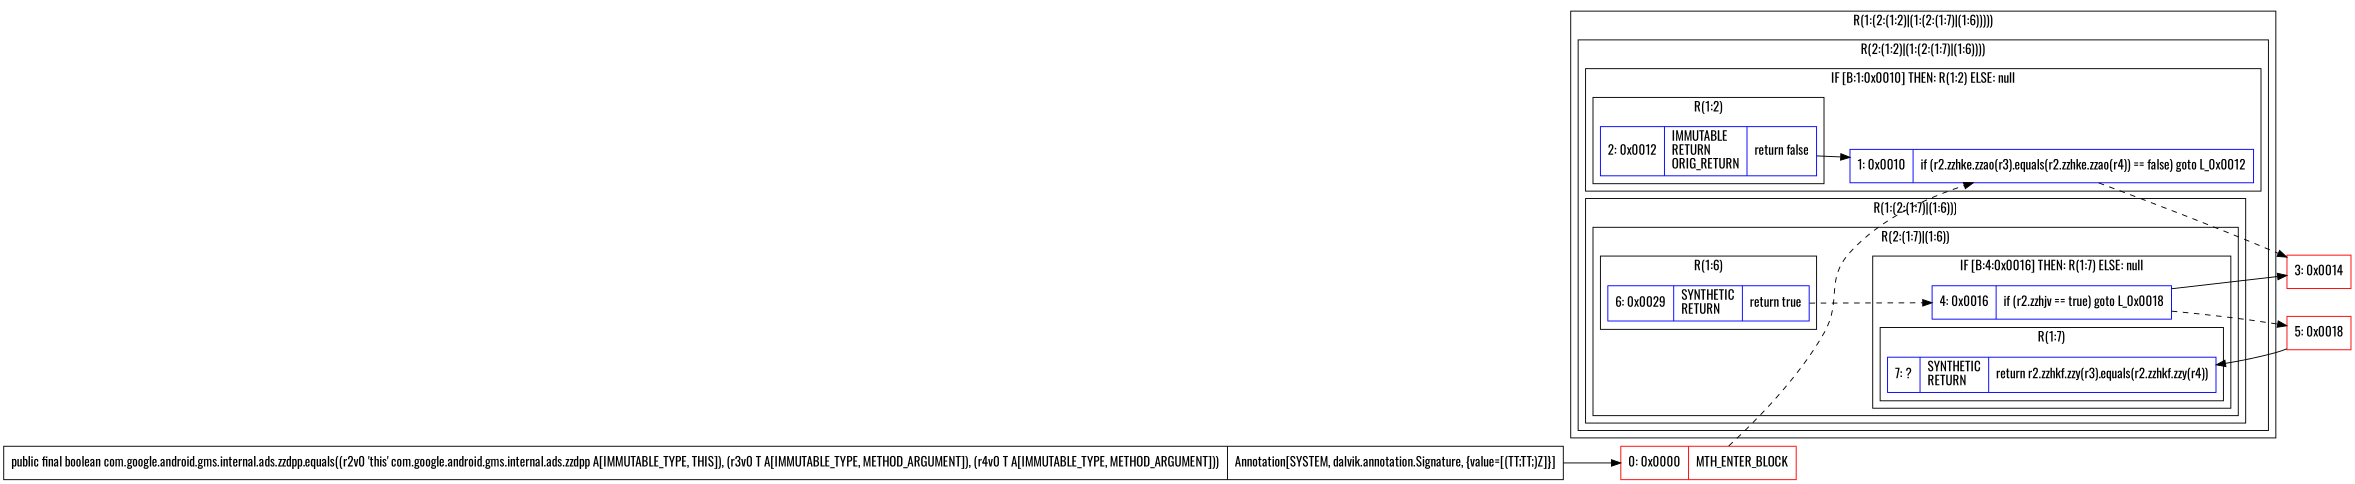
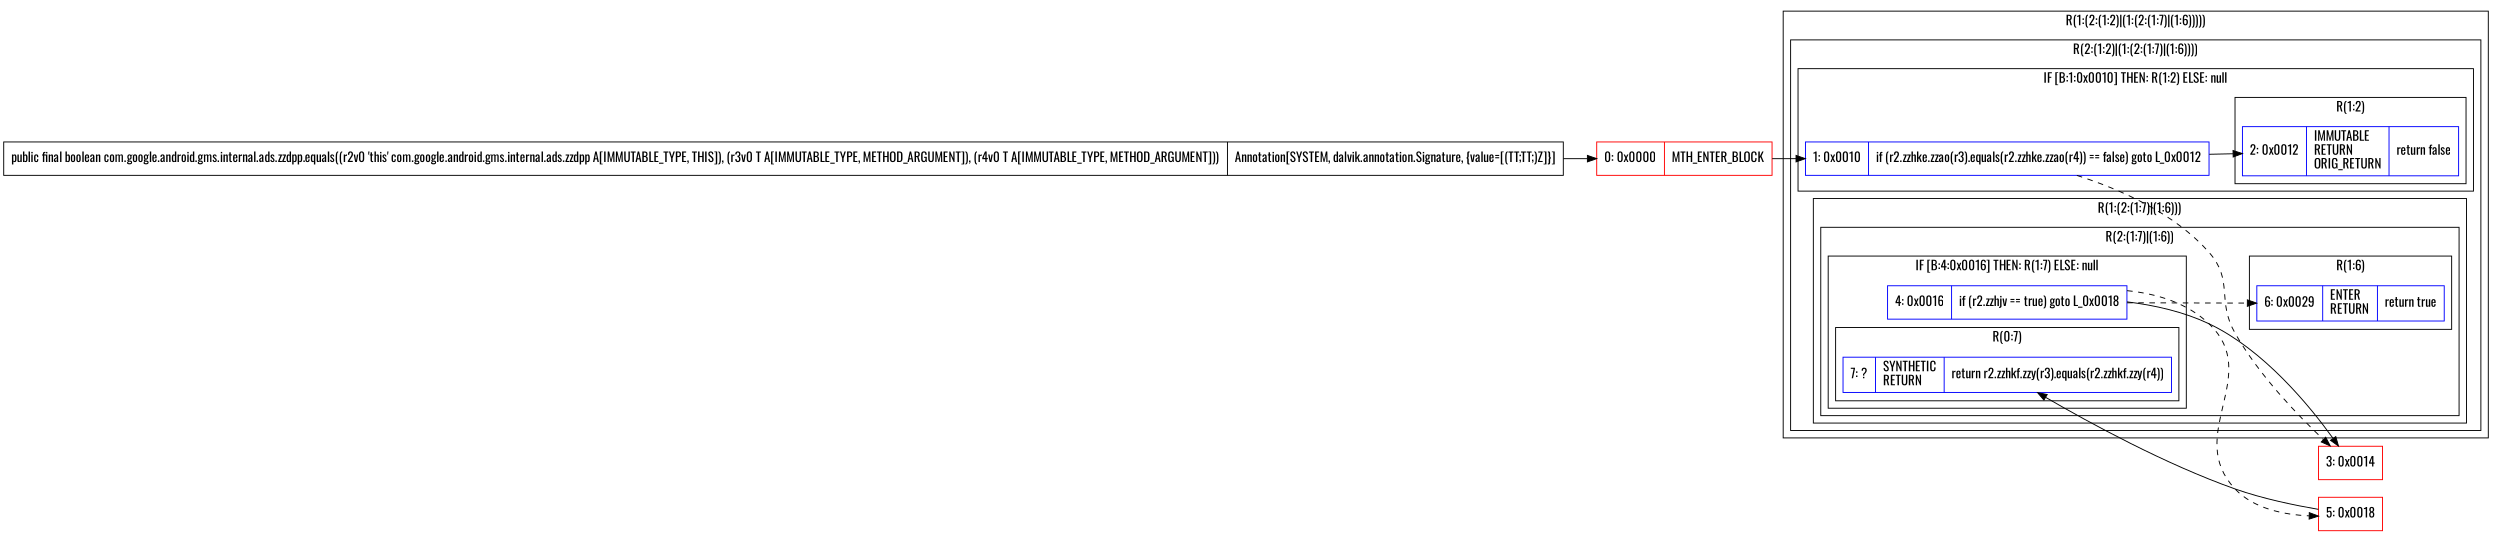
(1830, 156) -> (2221, 154)
(1835, 290) -> (1784, 159)
(1708, 296) -> (2346, 296)
(1866, 303) -> (2193, 303)
(2052, 338) -> (2007, 338)
